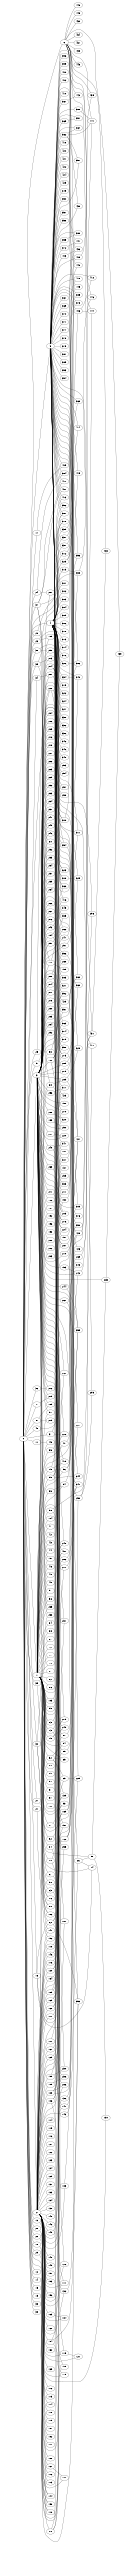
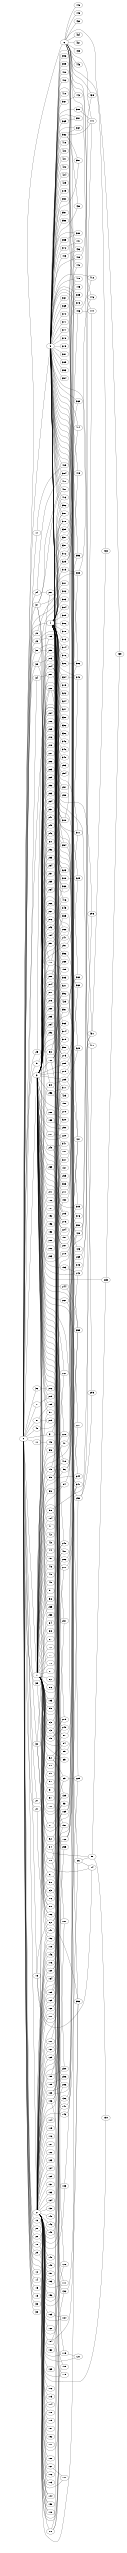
(47, 1097) -> (57, 1098)
